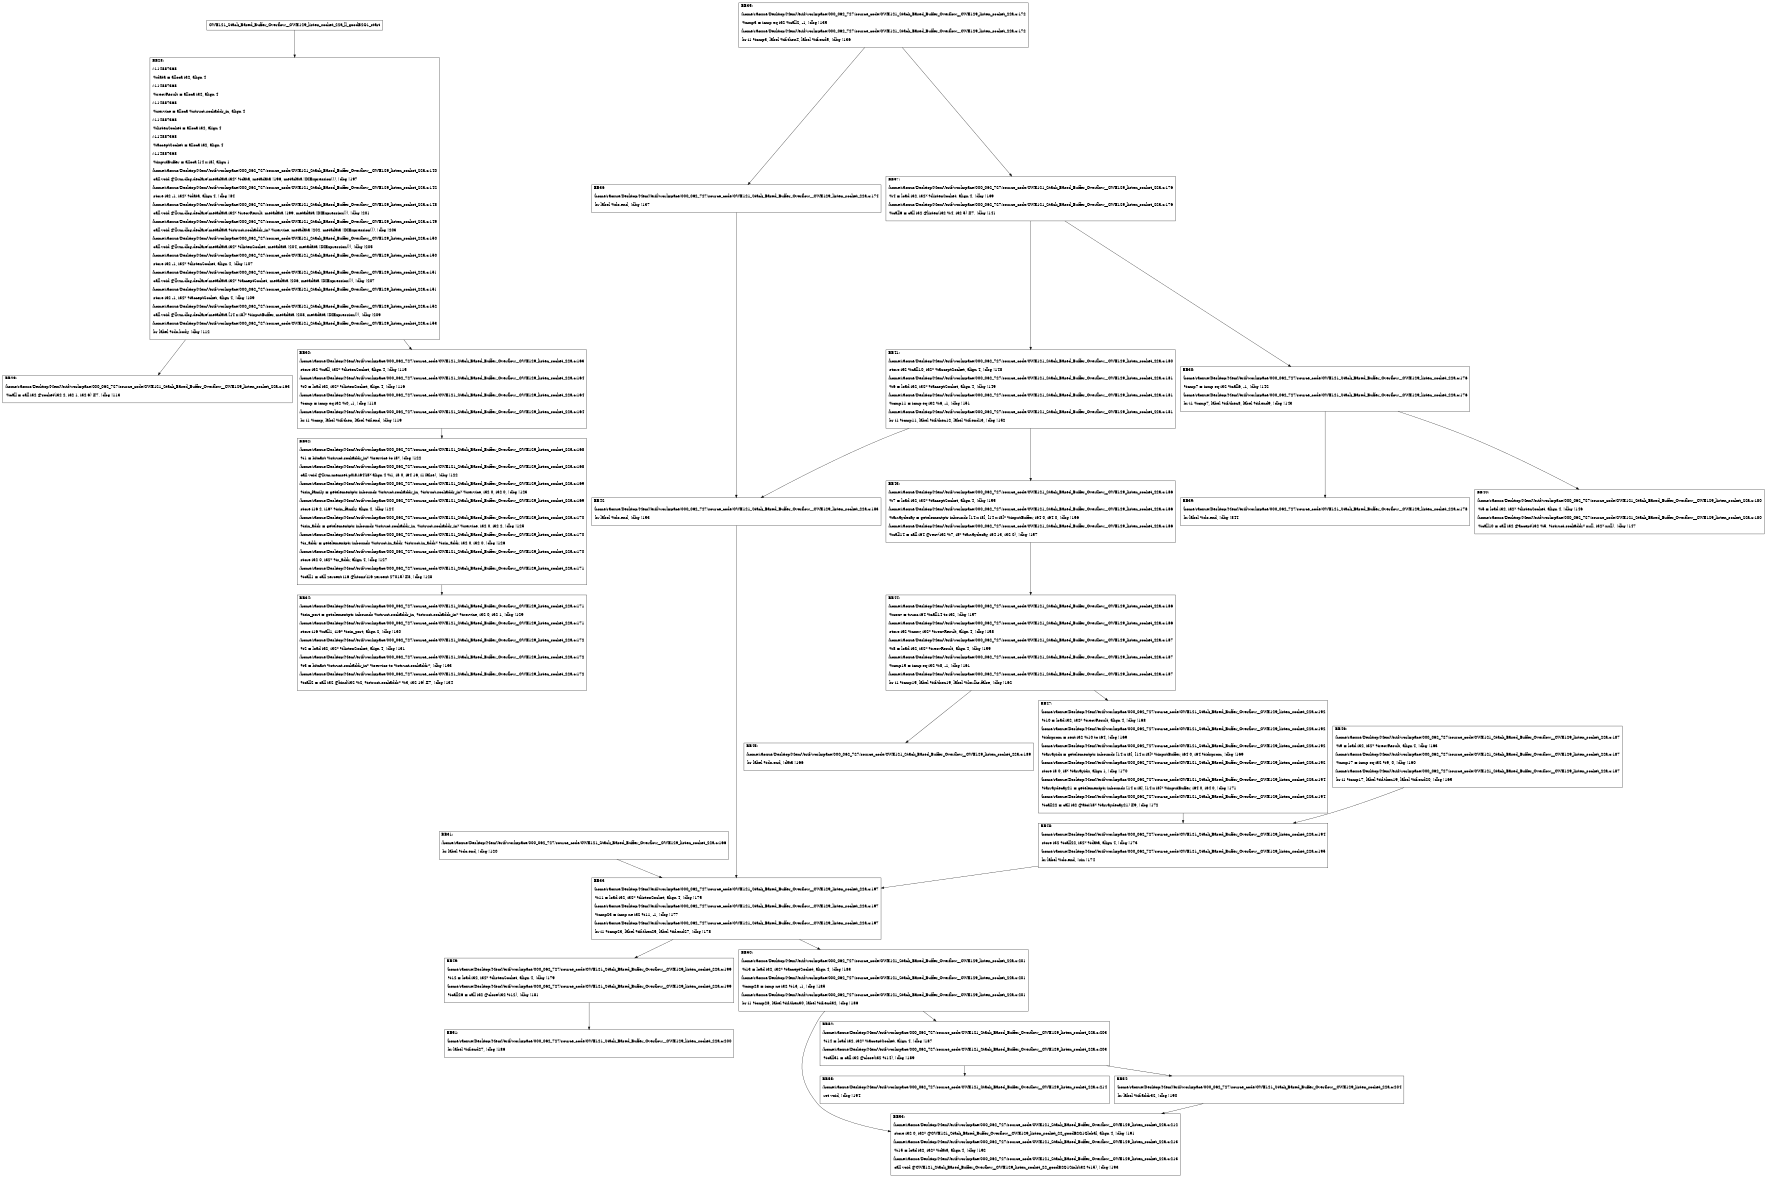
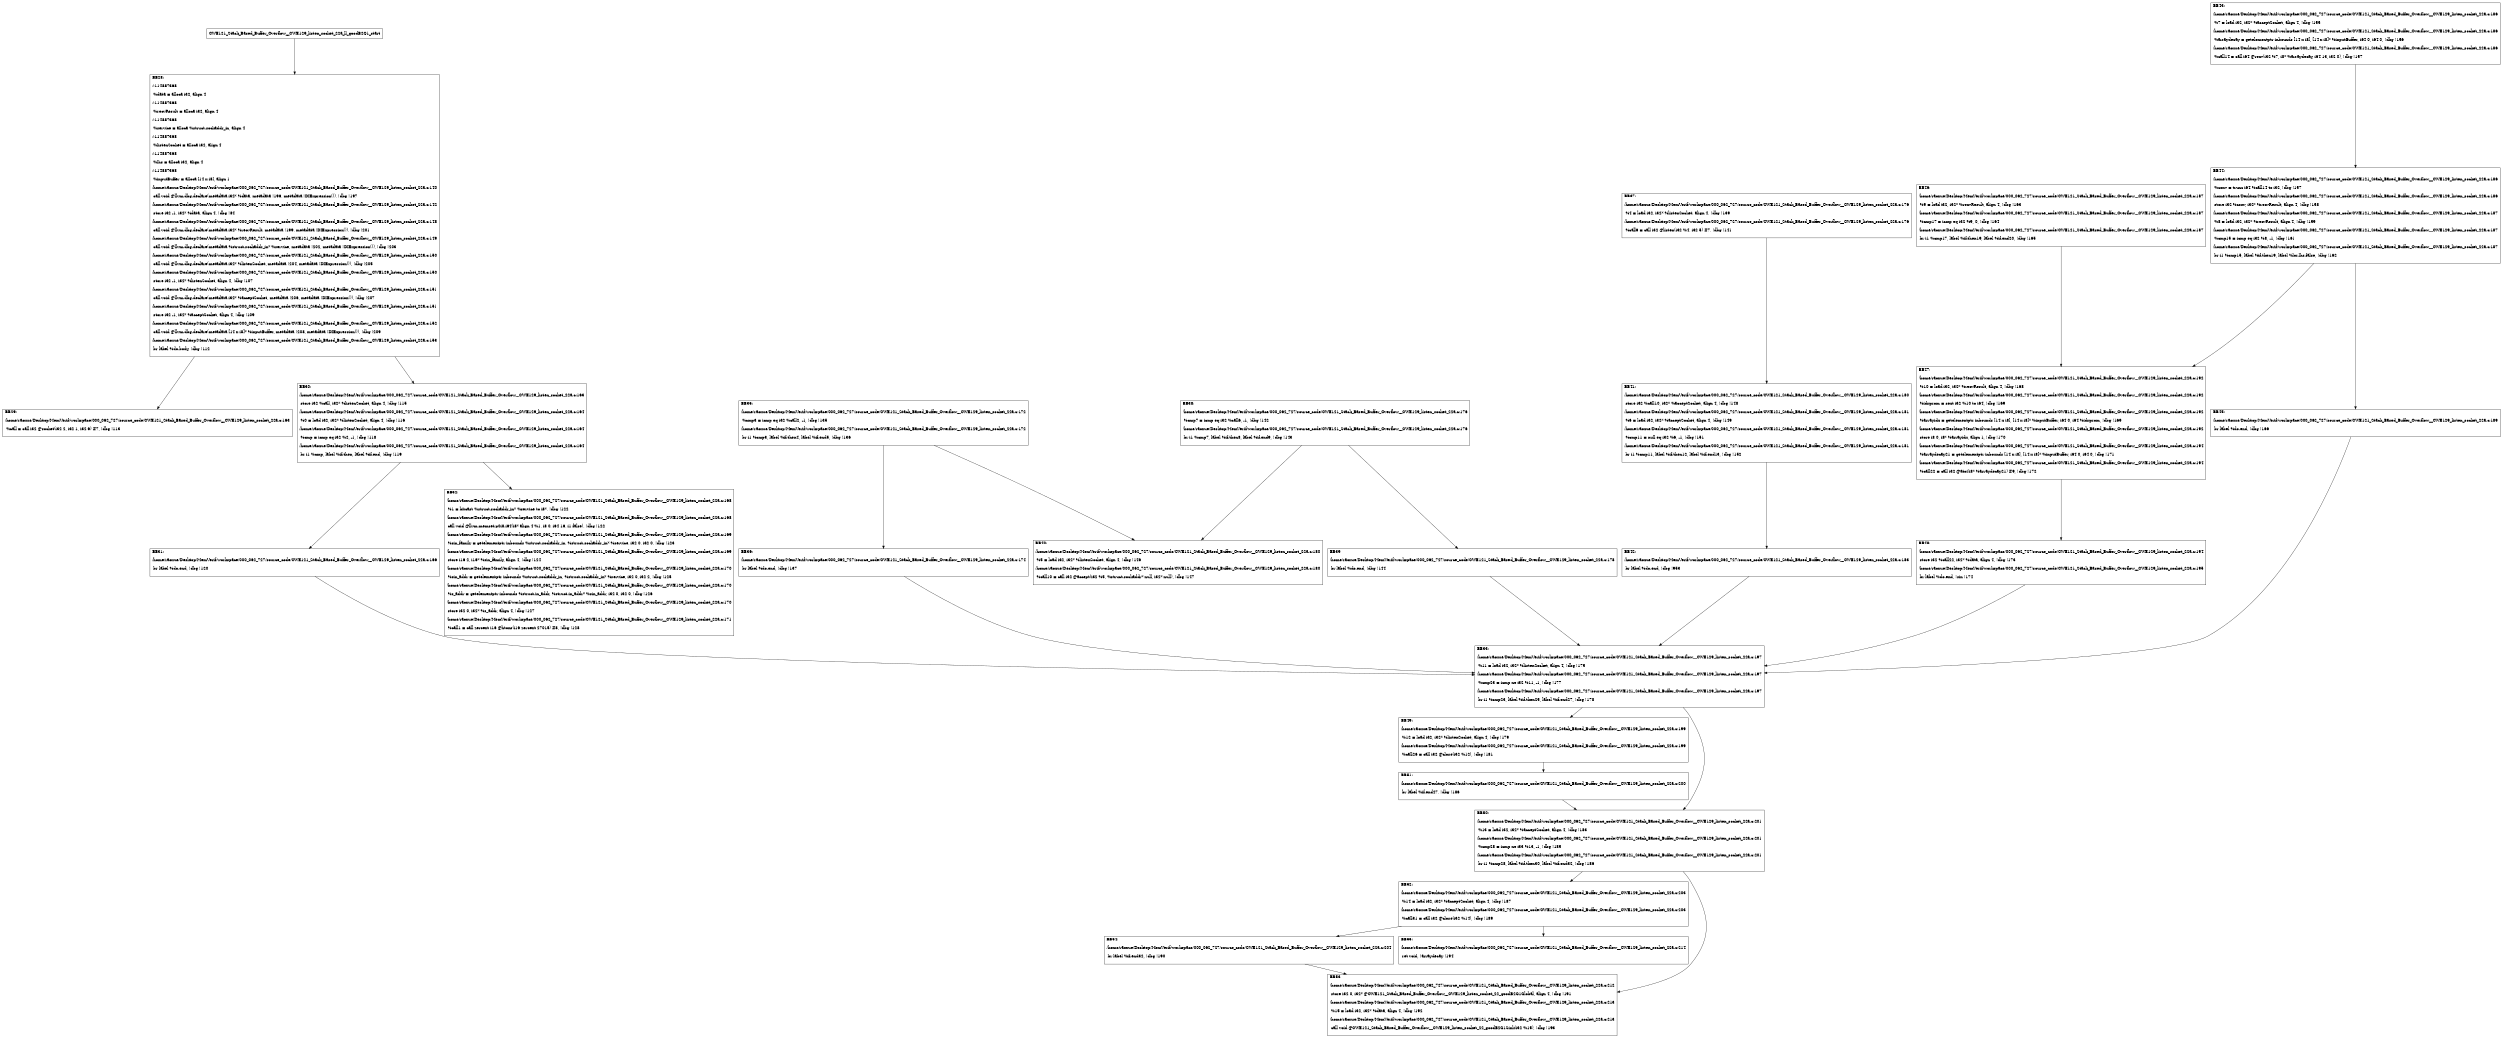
(956, 111) -> (1034, 491)
(188, 145) -> (178, 162)
(1177, 293) -> none
(736, 354) -> (1181, 657)
(338, 404) -> (338, 438)
(929, 404) -> (1664, 438)
(1031, 453) -> none
none -> (356, 505)
(622, 518) -> (1652, 569)
(1211, 518) -> (1358, 569)
none -> (1534, 610)
(442, 643) -> none
none -> (2113, 654)
(775, 763) -> (2241, 429)
(1375, 763) -> (1959, 222)
none -> (1568, 804)
(1350, 807) -> (2061, 305)
(783, 987) -> (1519, 847)
(841, 1096) -> (1427, 956)
(1147, 1096) -> (1136, 956)
